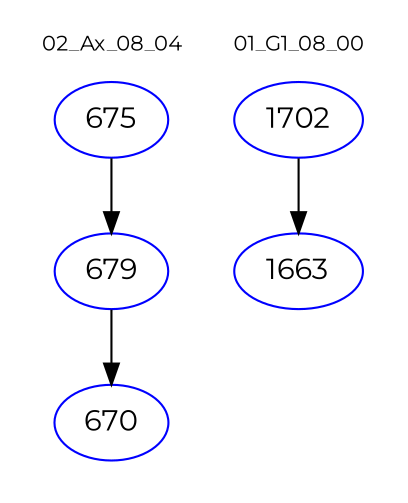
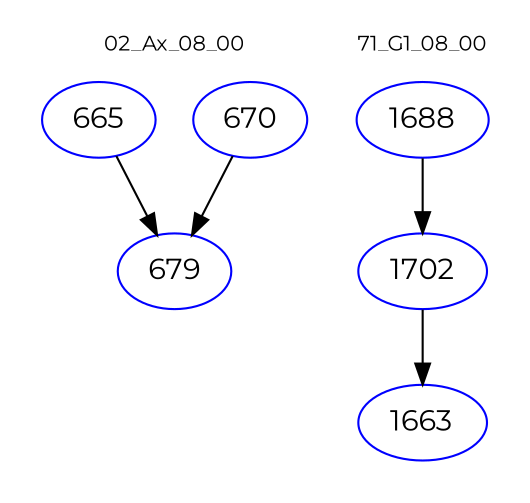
(112, 45) -> (175, 45)
(300, 45) -> (423, 45)
(111, 120) -> (99, 120)
none -> (423, 120)
(111, 337) -> (217, 186)
